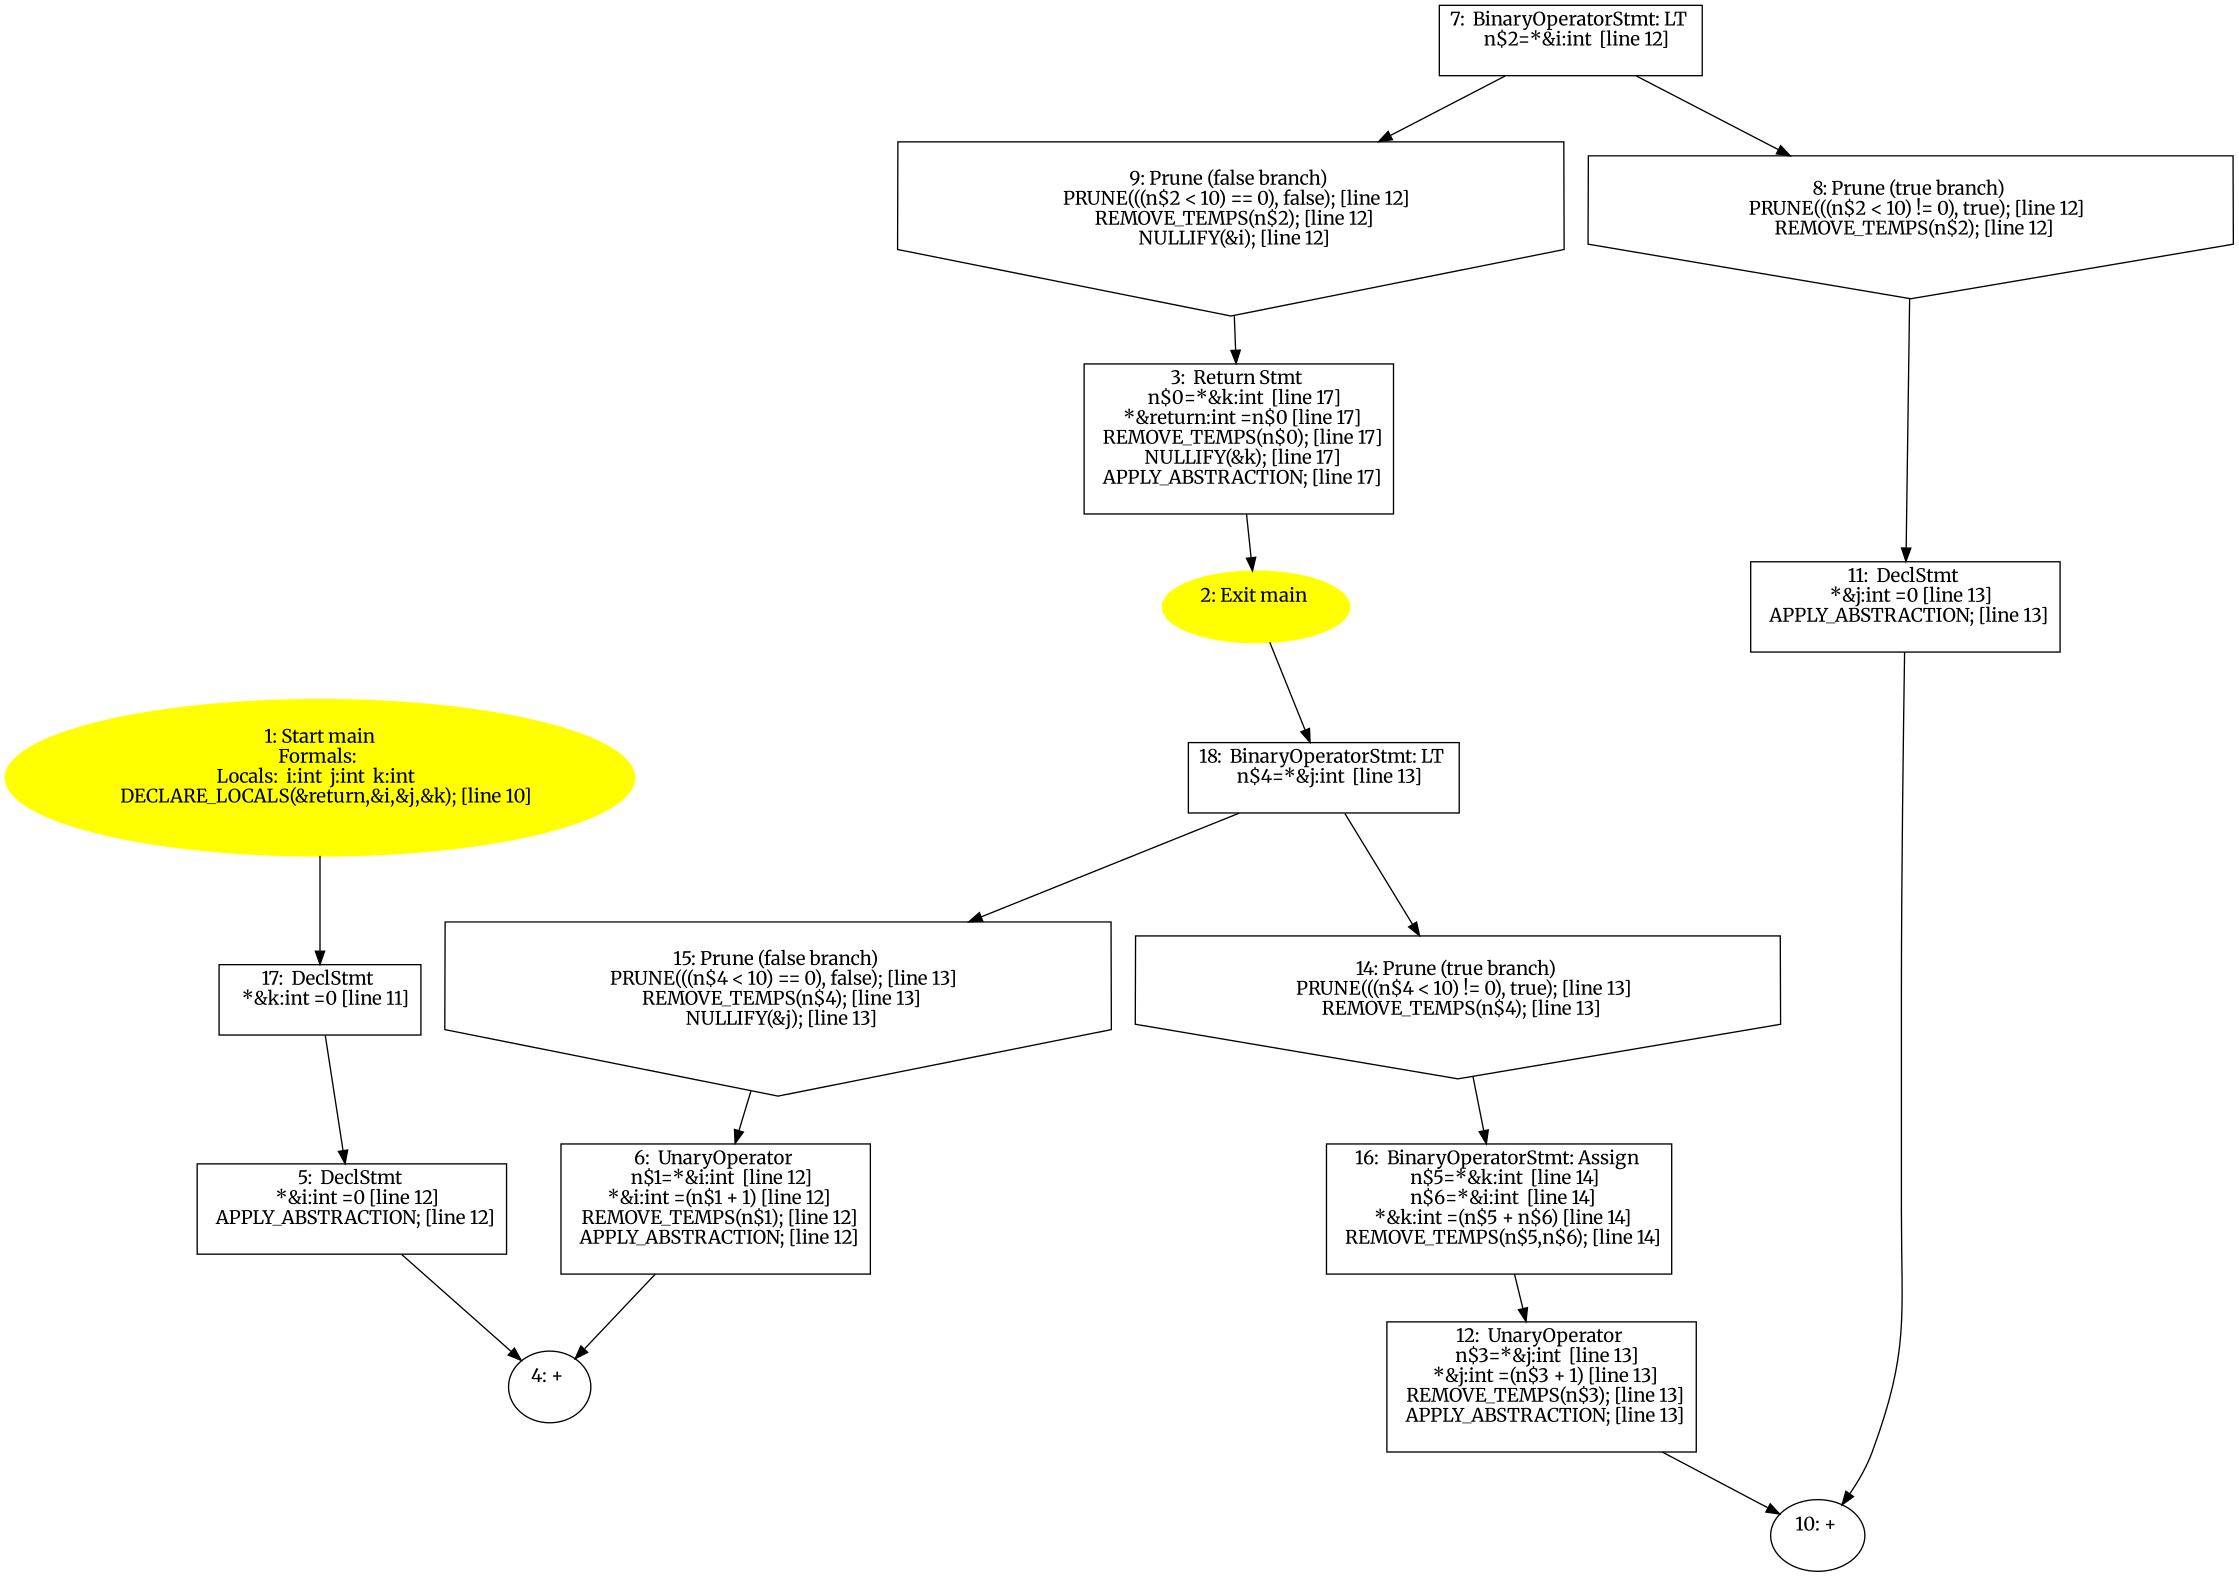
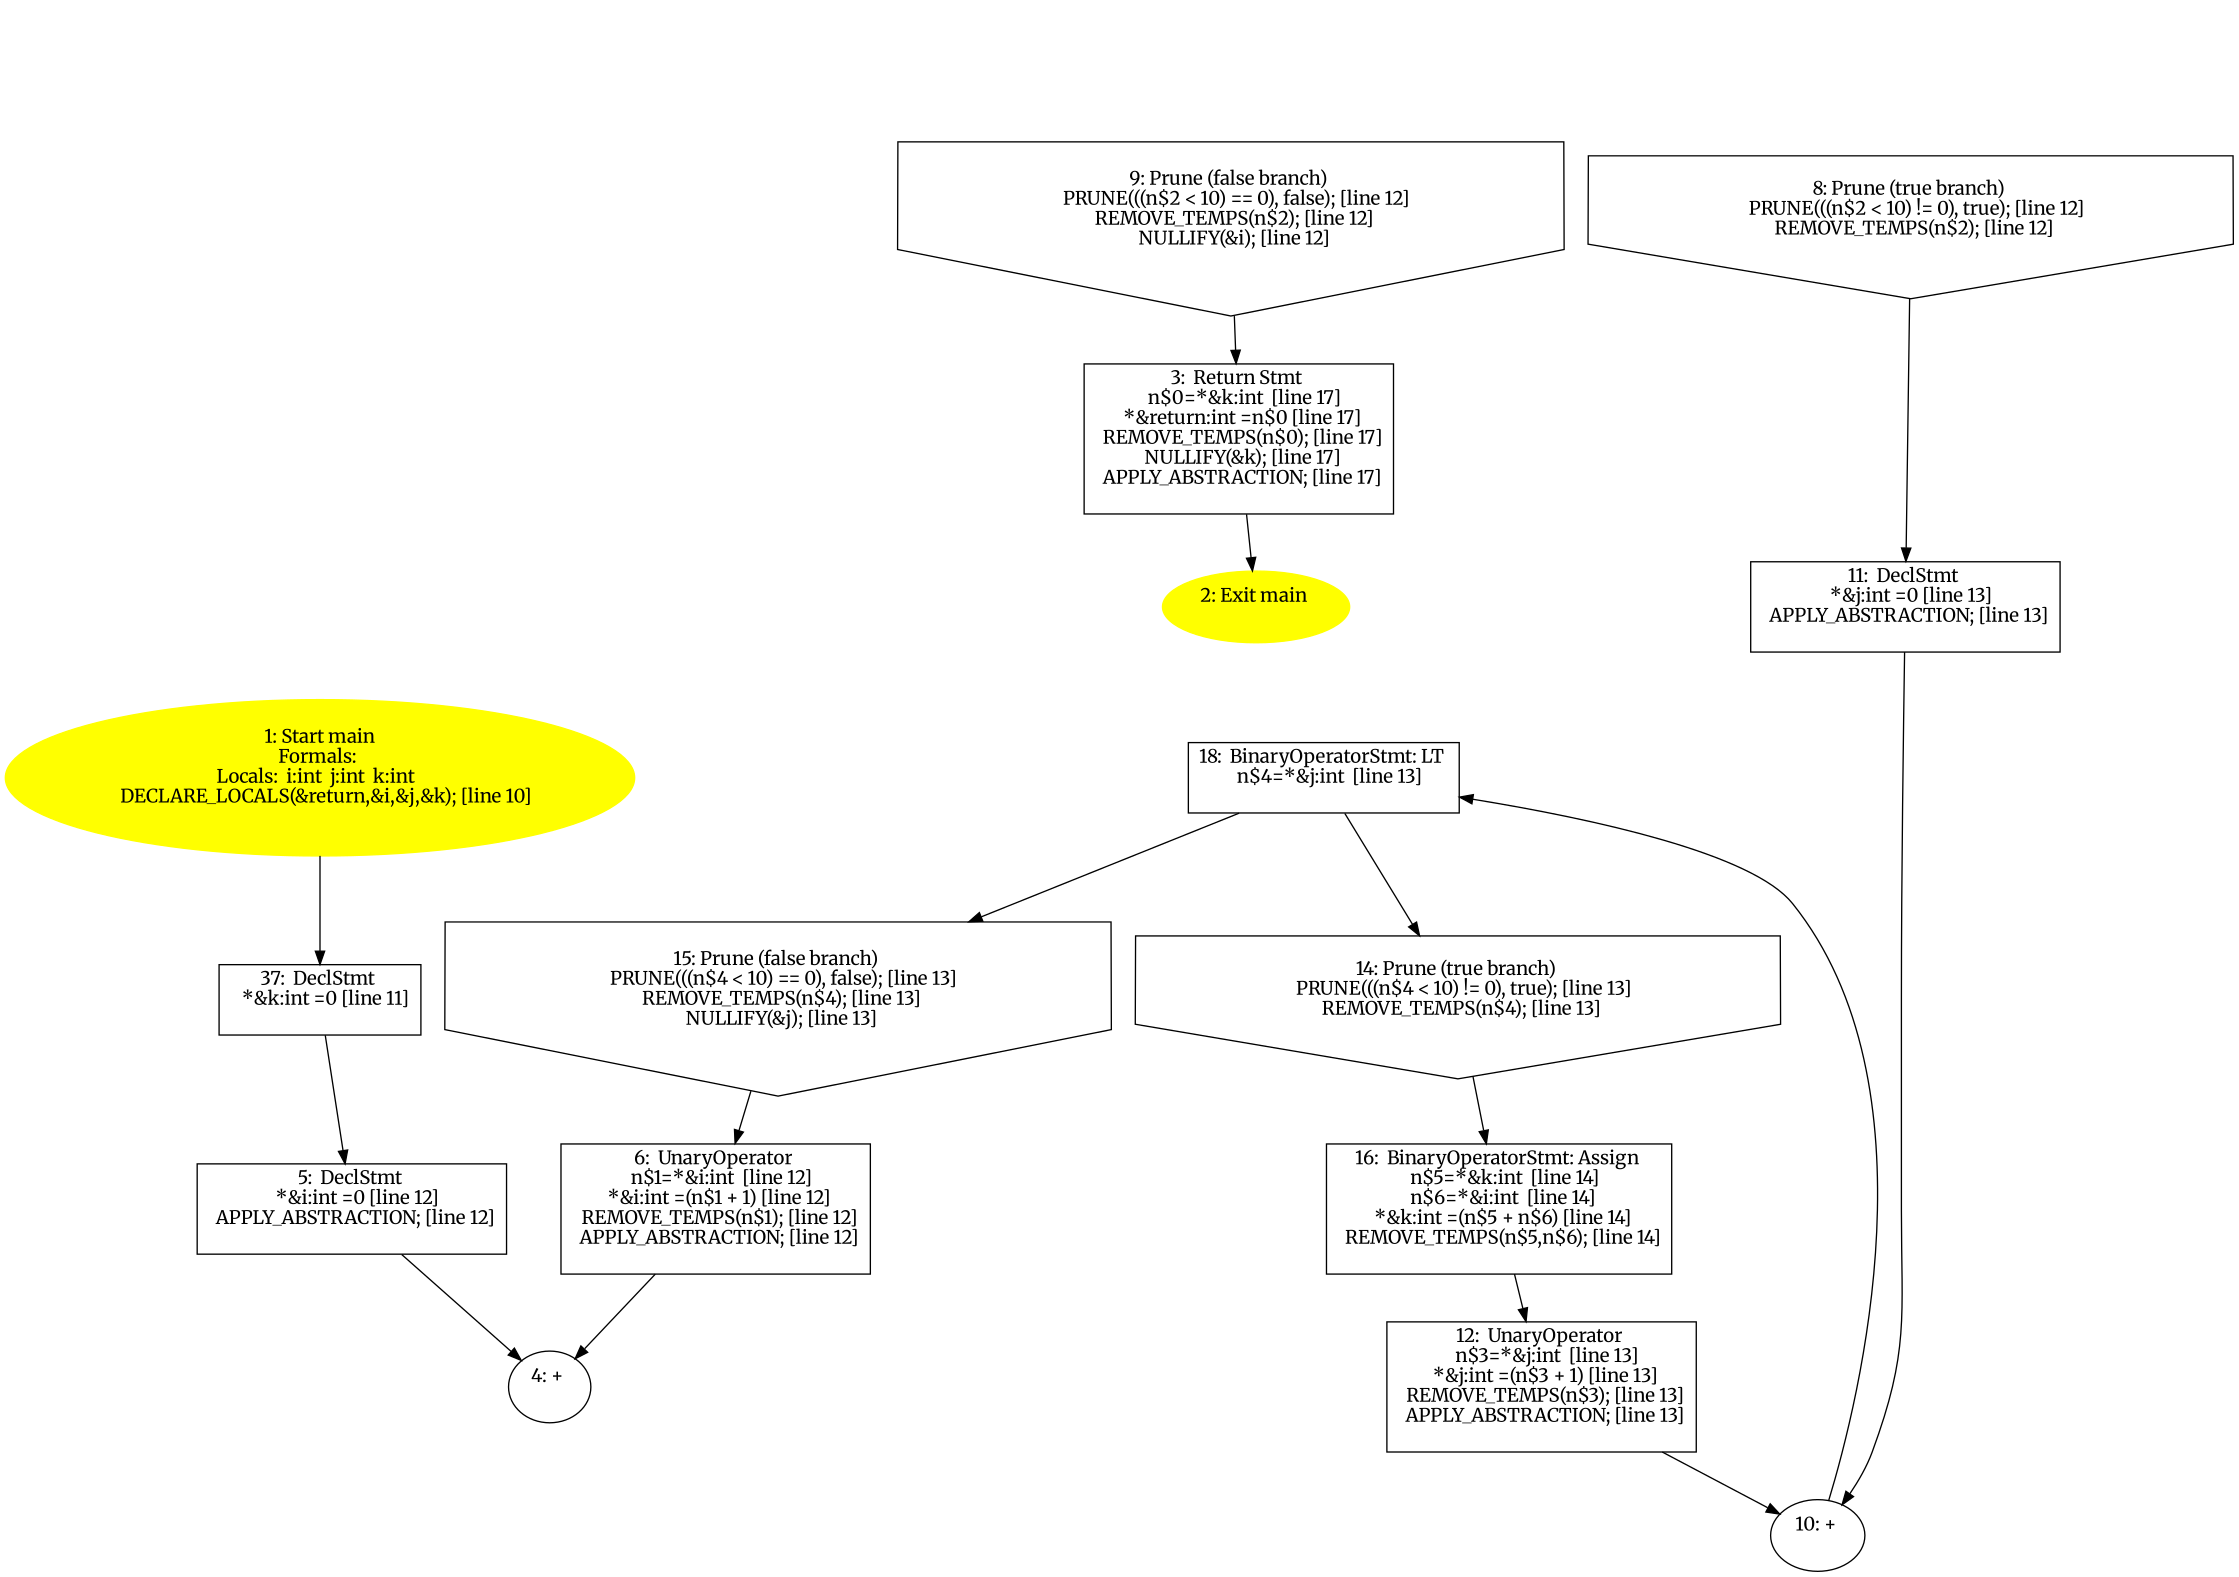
(1571, 40) -> none
(1287, 686) -> (1854, 1028)
(320, 1000) -> (320, 1000)
